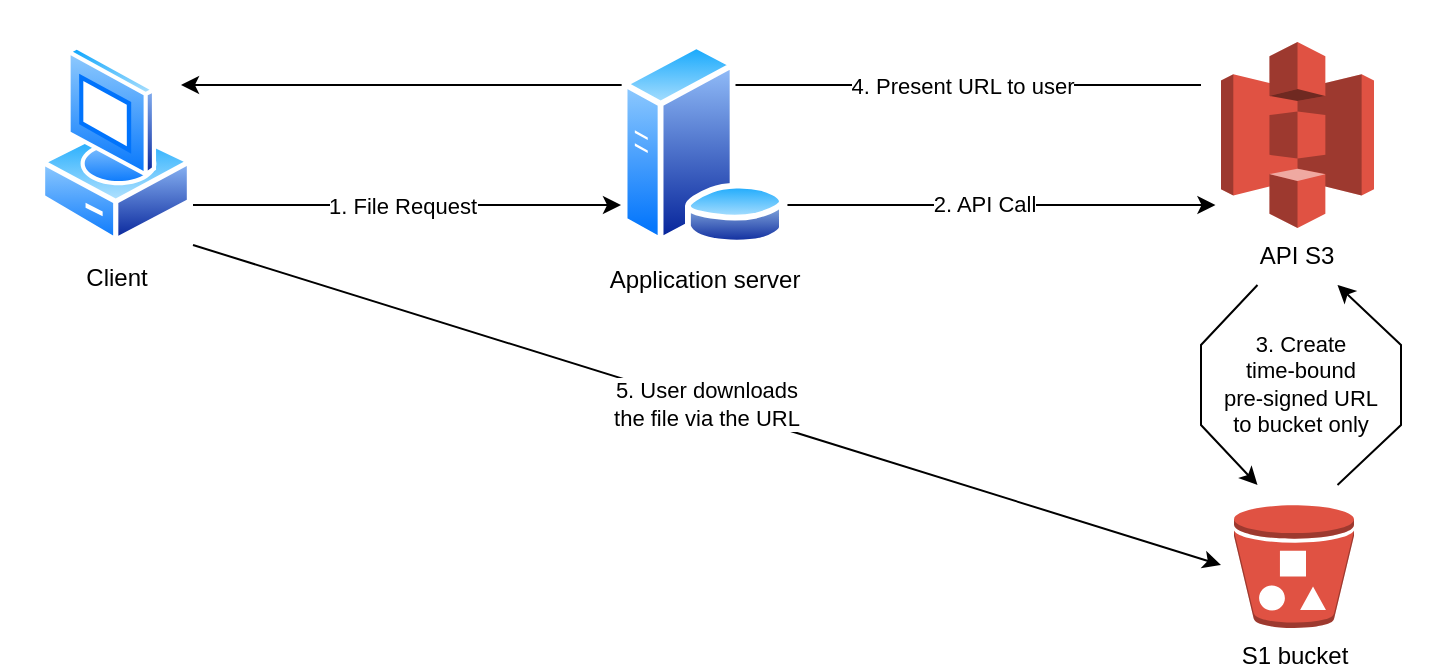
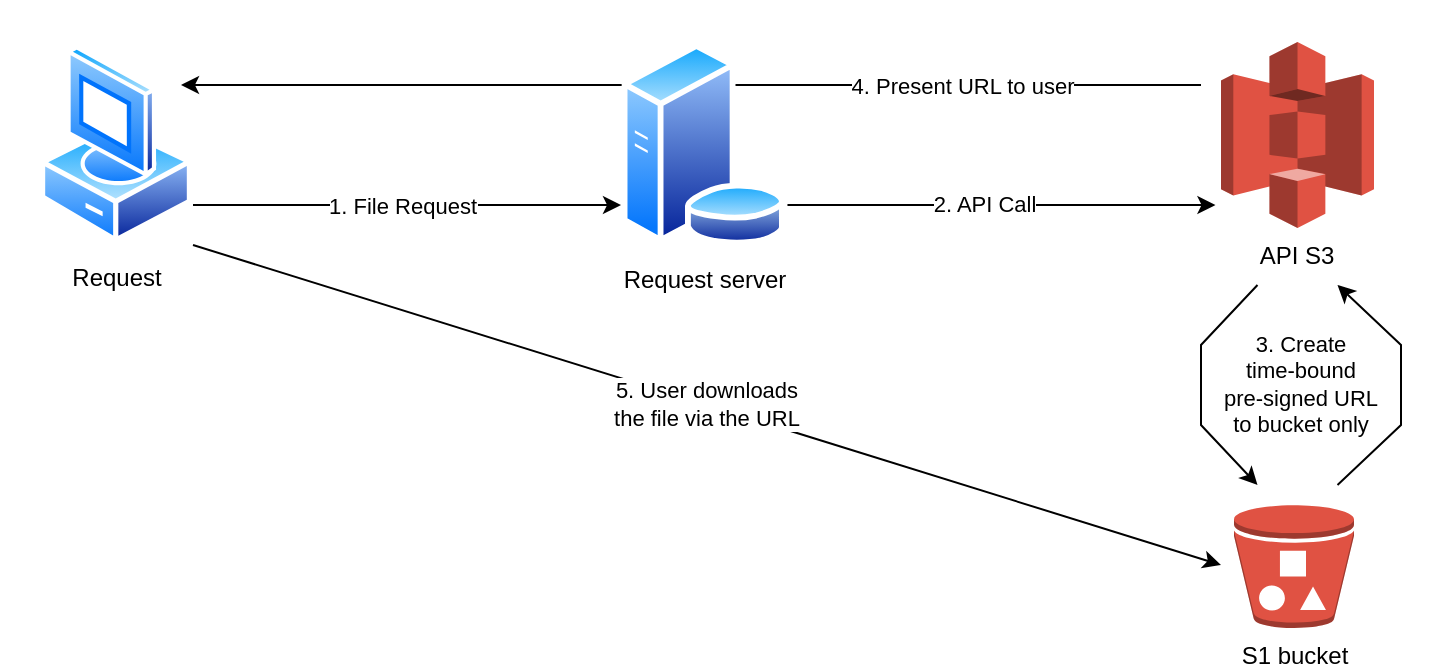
(118, 279) -> (118, 279)
(706, 281) -> (706, 281)
